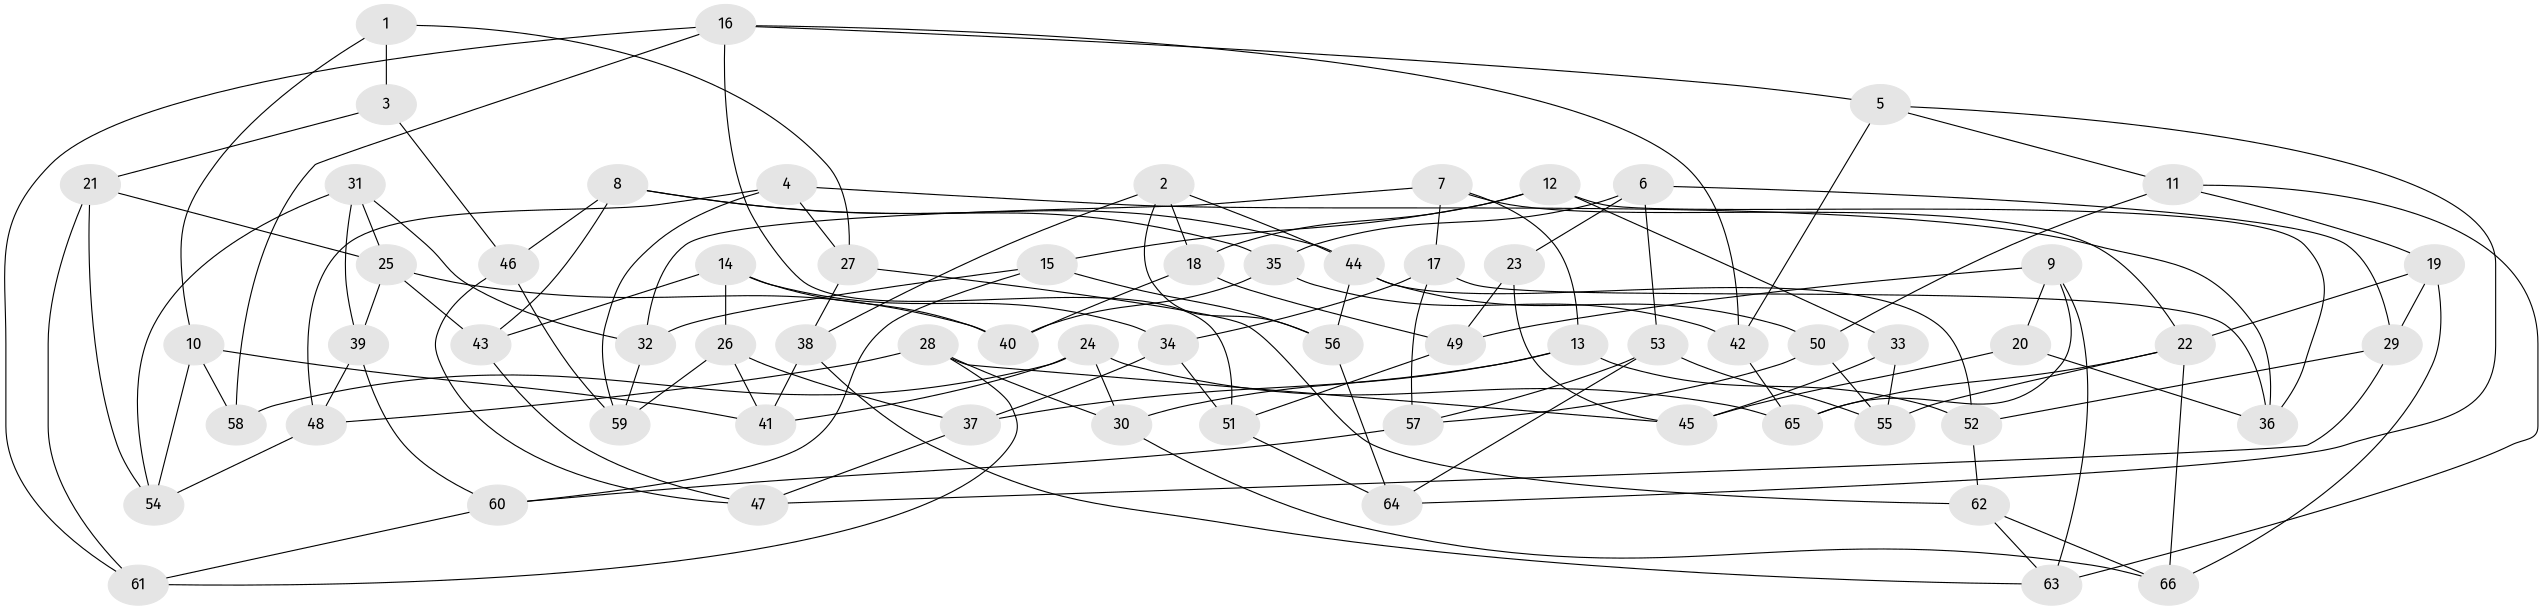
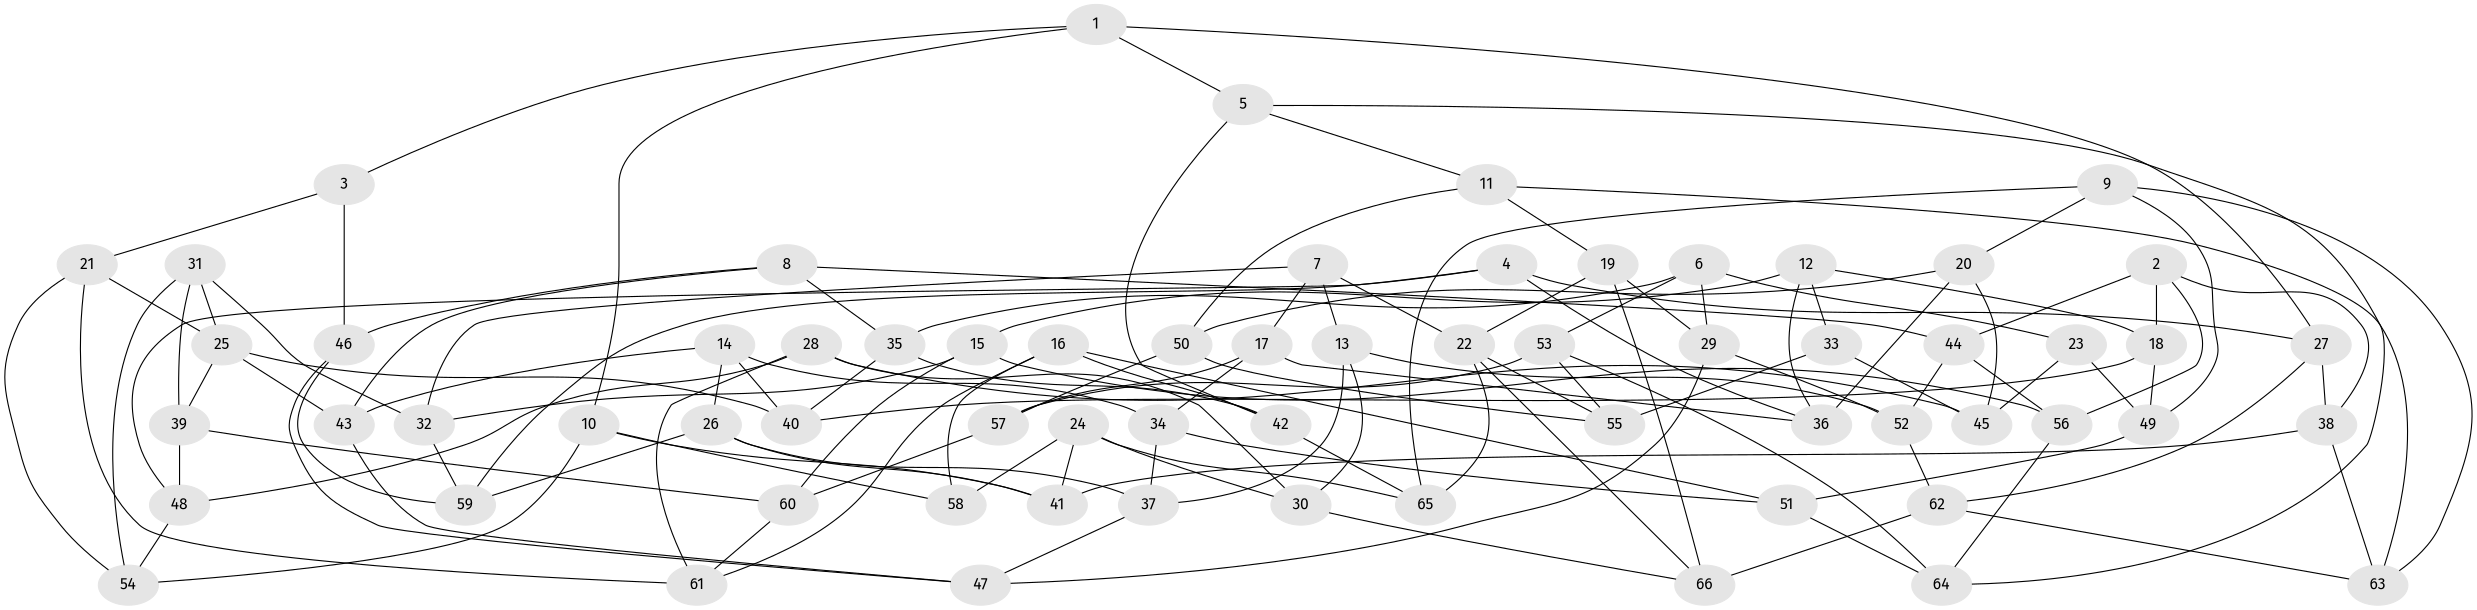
(1332, 55) -> (1170, 65)
(1586, 305) -> (1513, 290)
